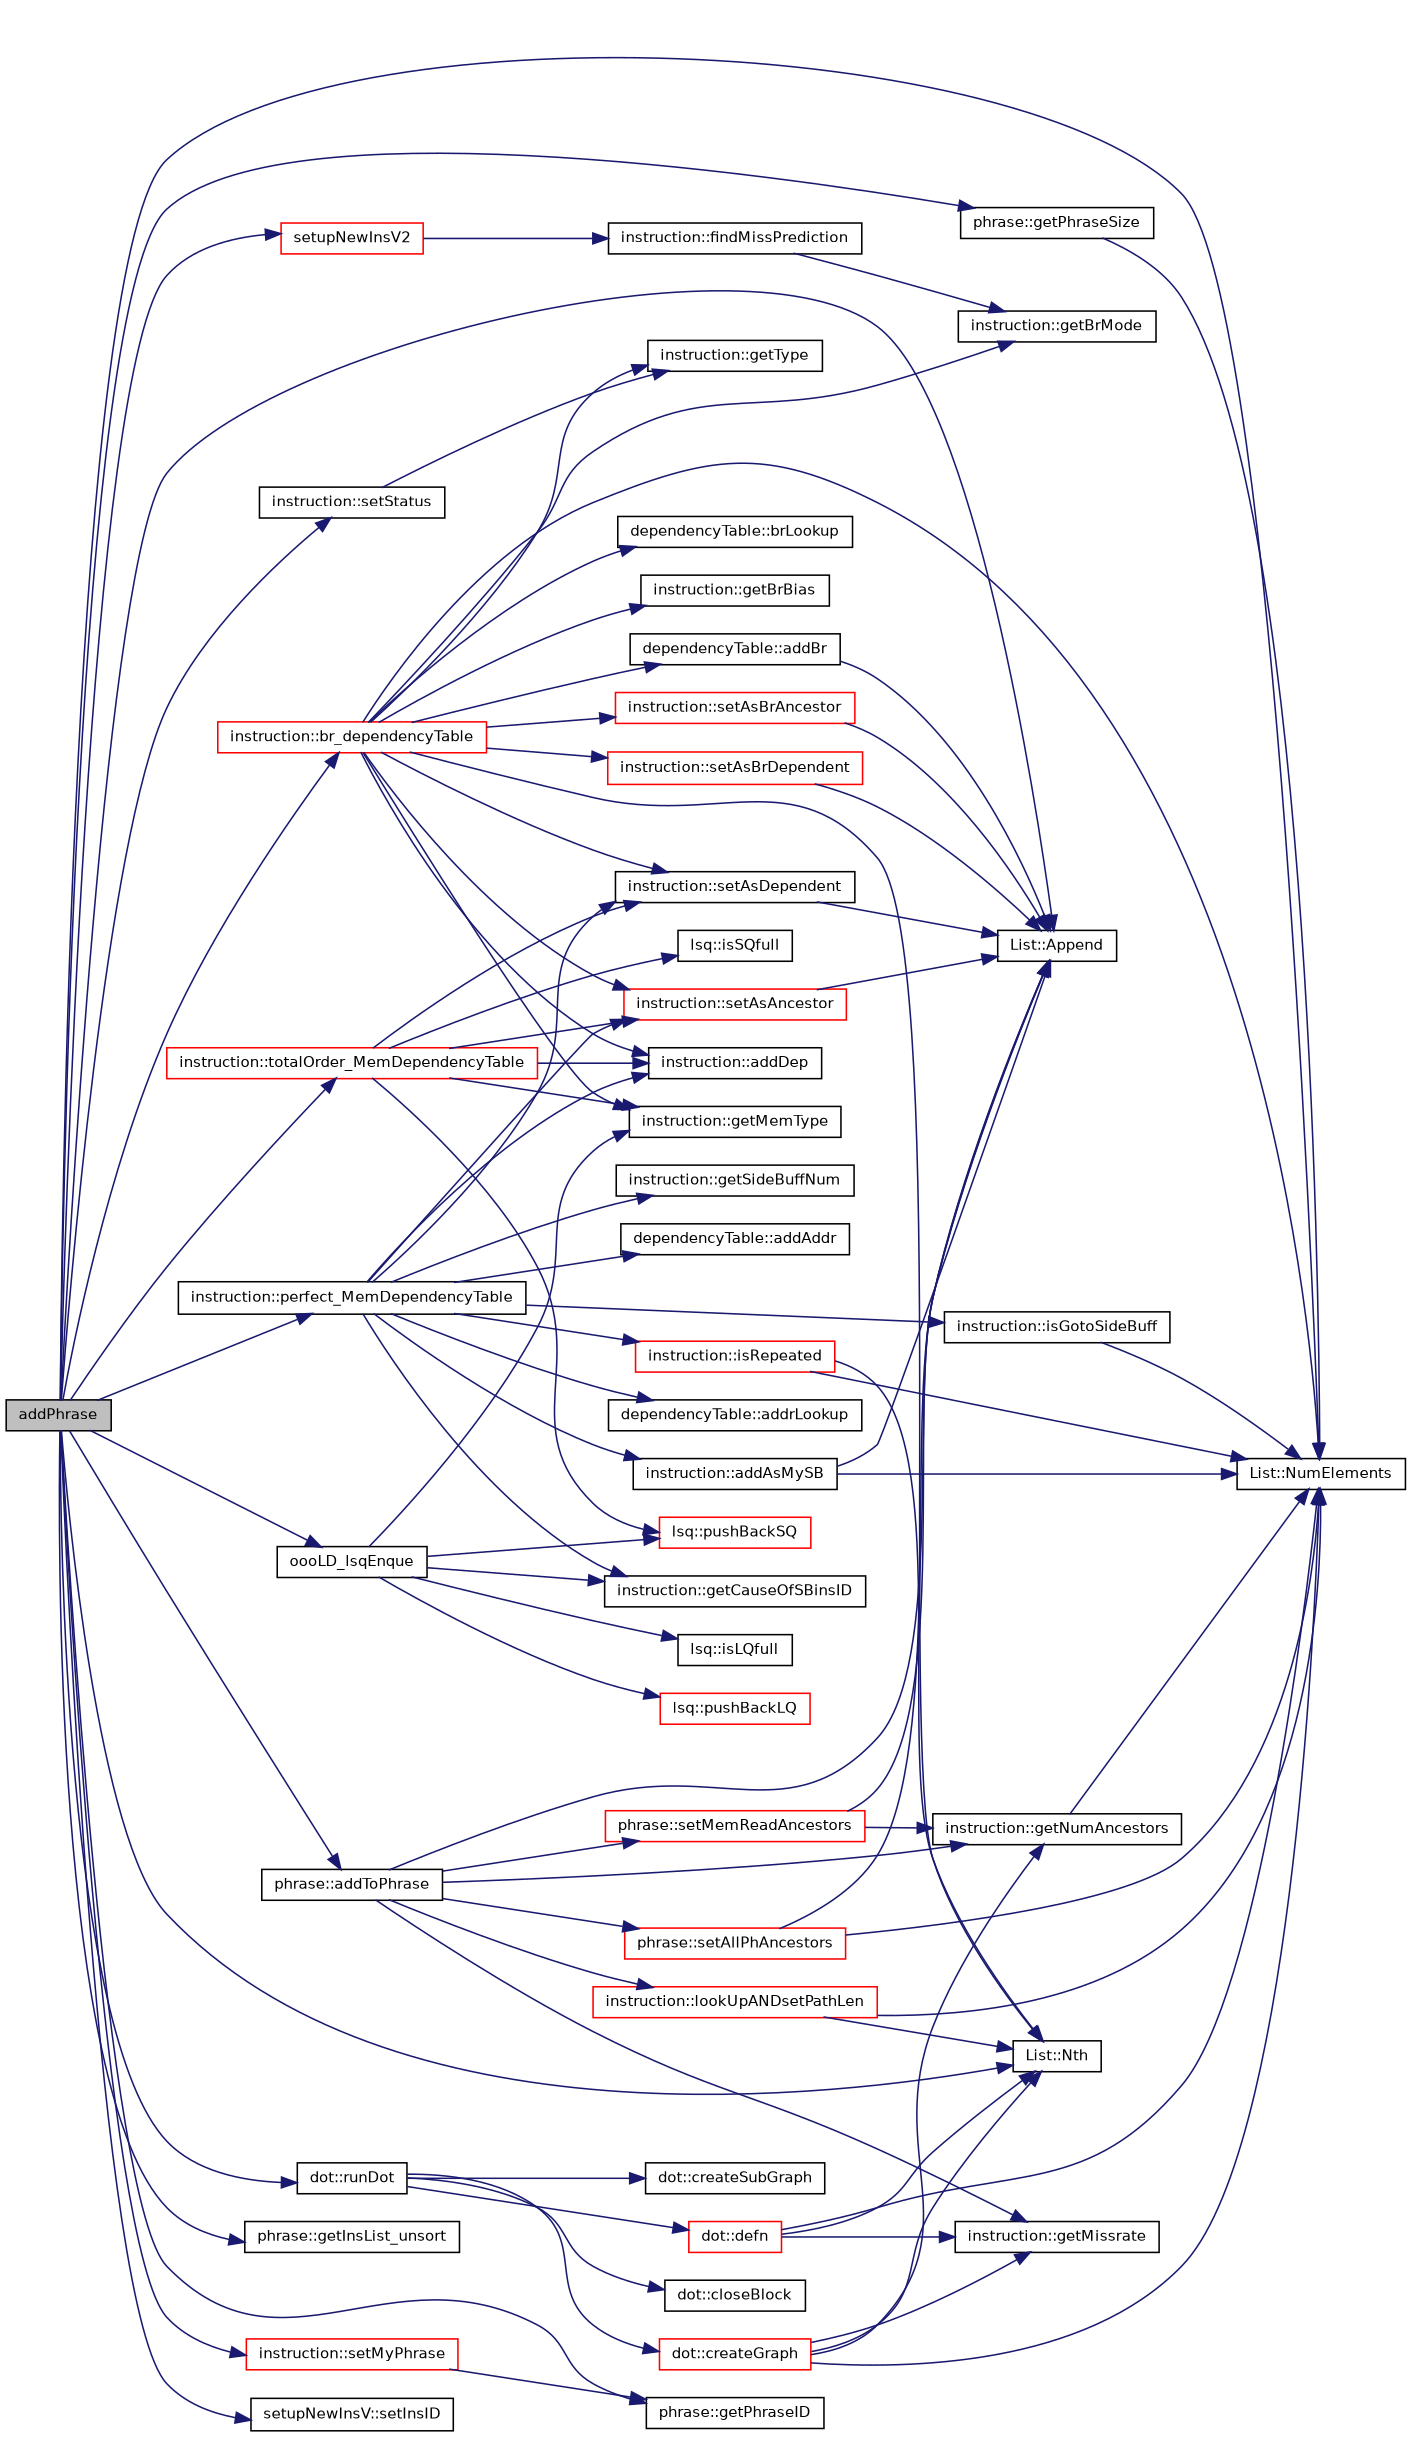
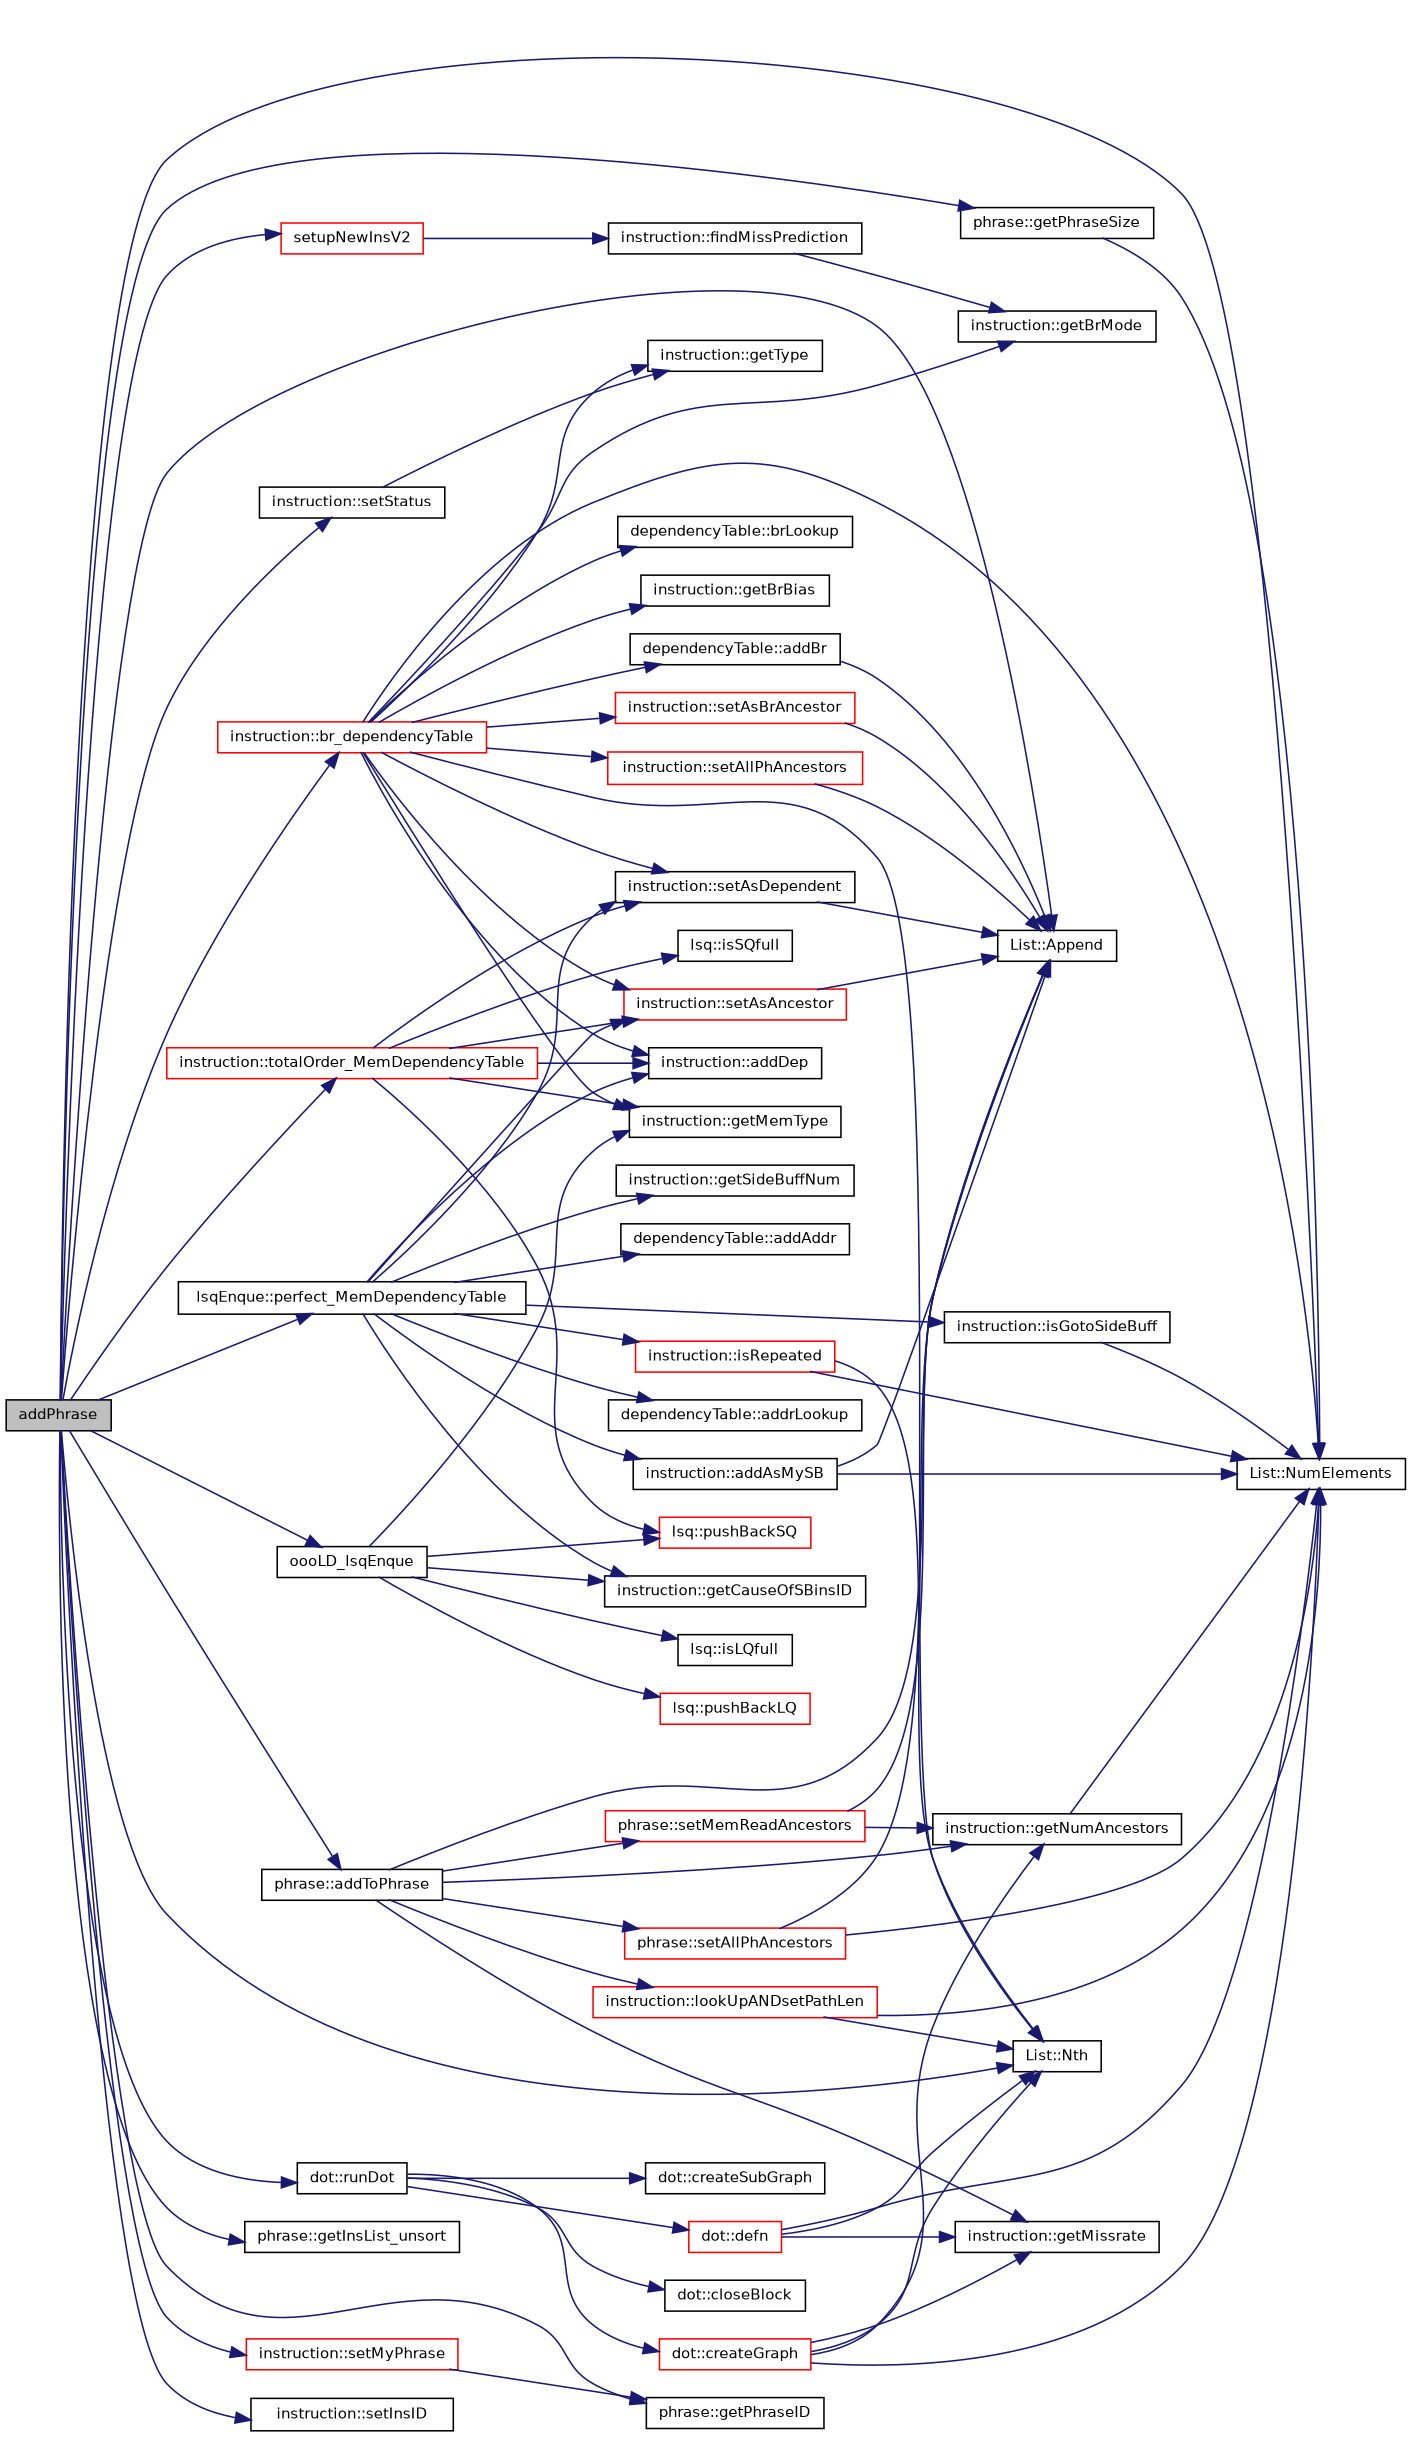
(735, 768) -> (735, 768)
(352, 1298) -> (352, 1298)
(352, 2415) -> (352, 2415)
